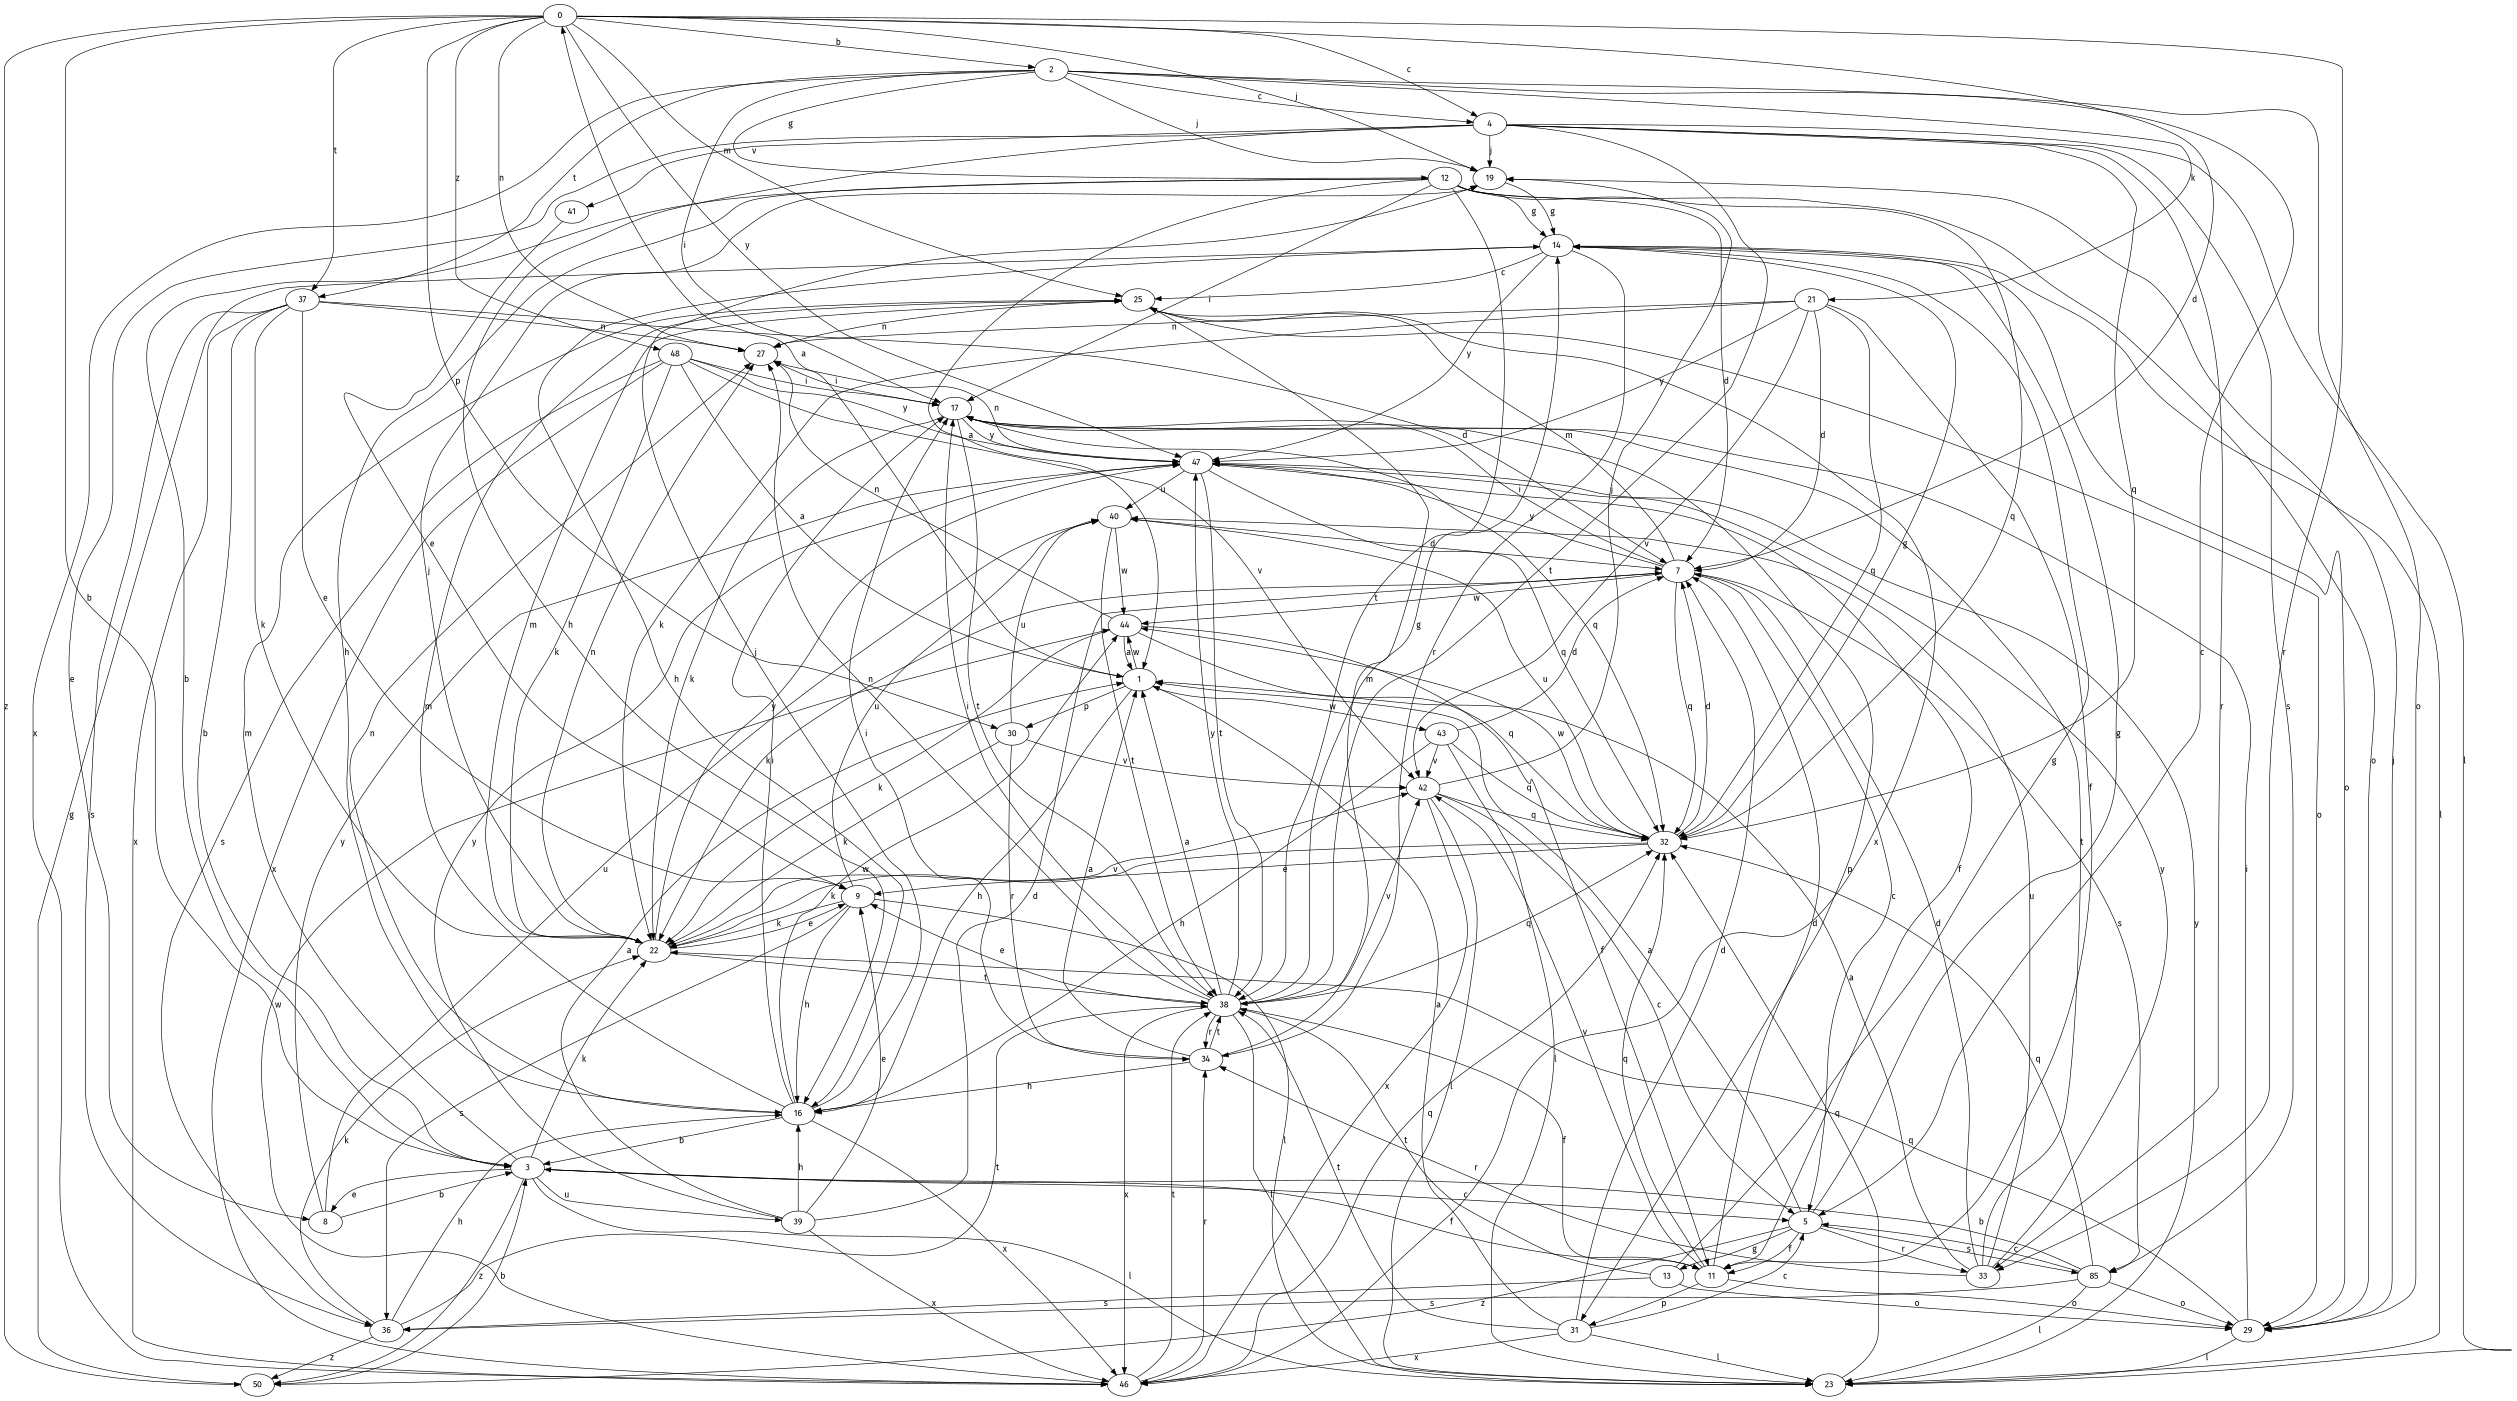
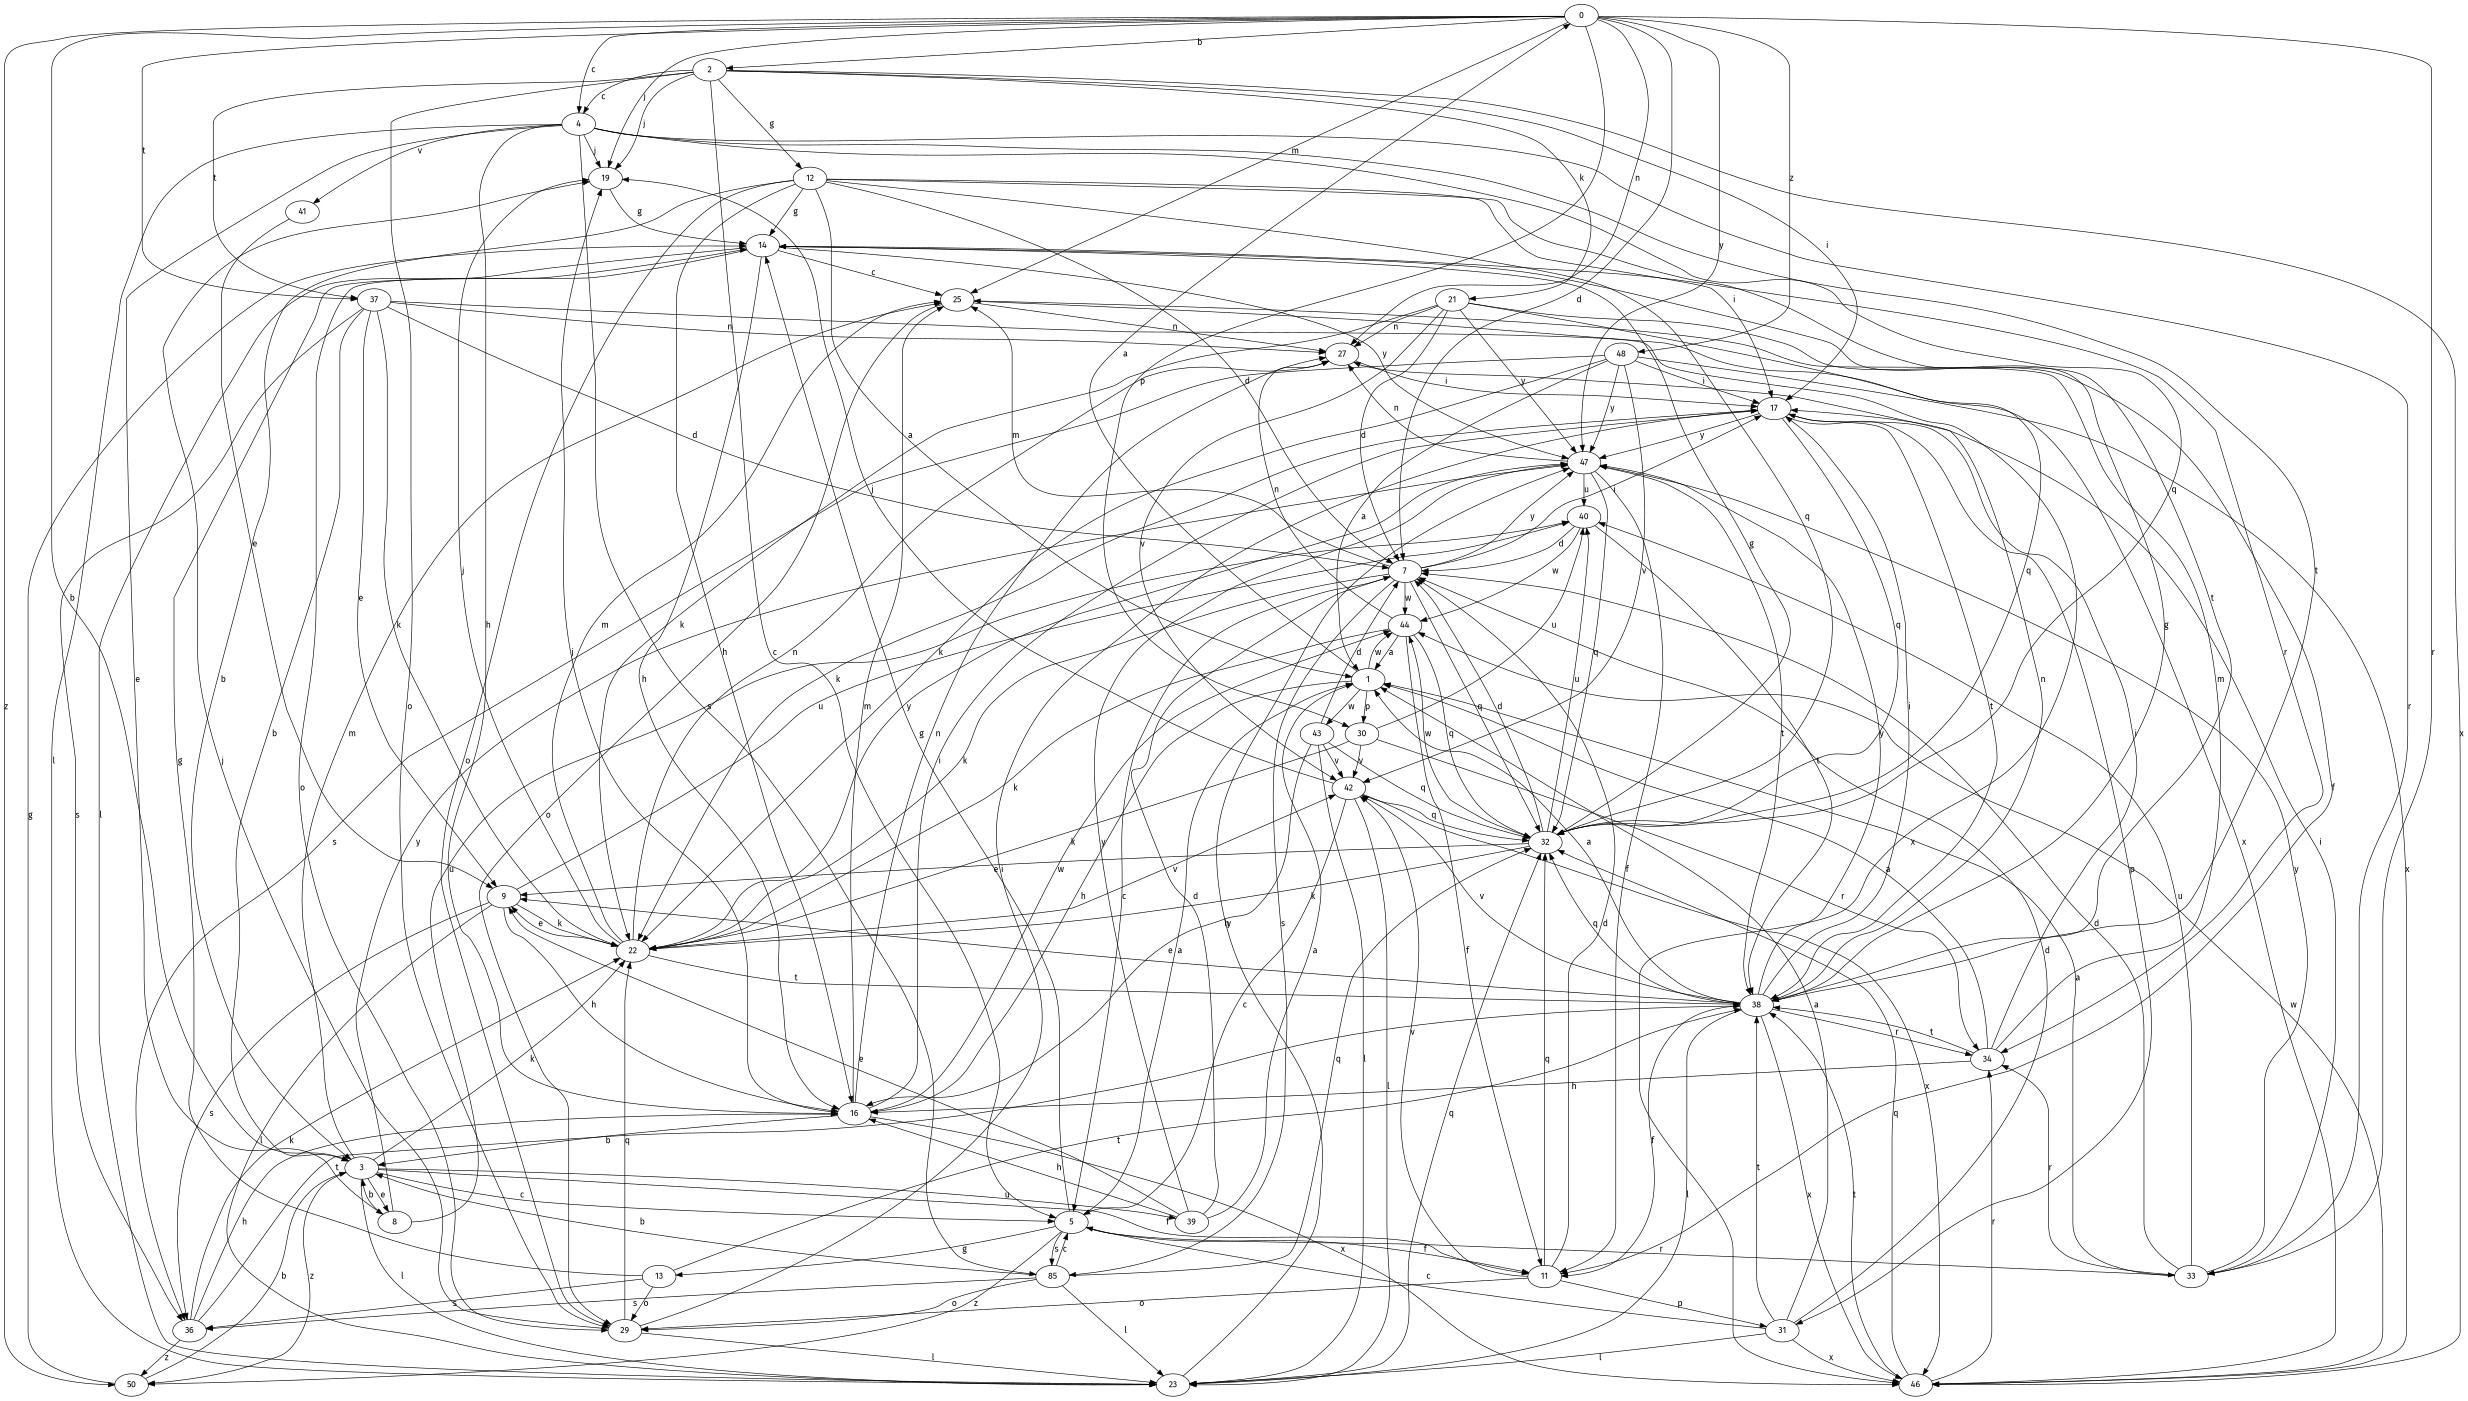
(2082, 842) -> (2320, 842)
(950, 1317) -> none
